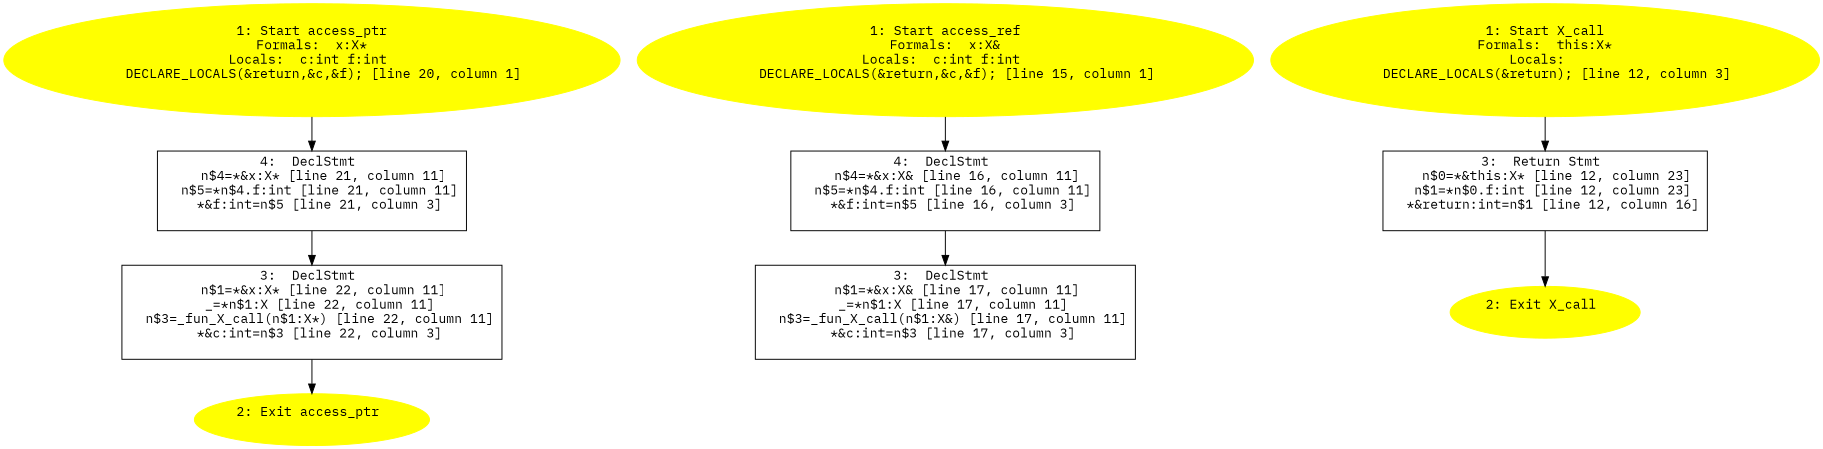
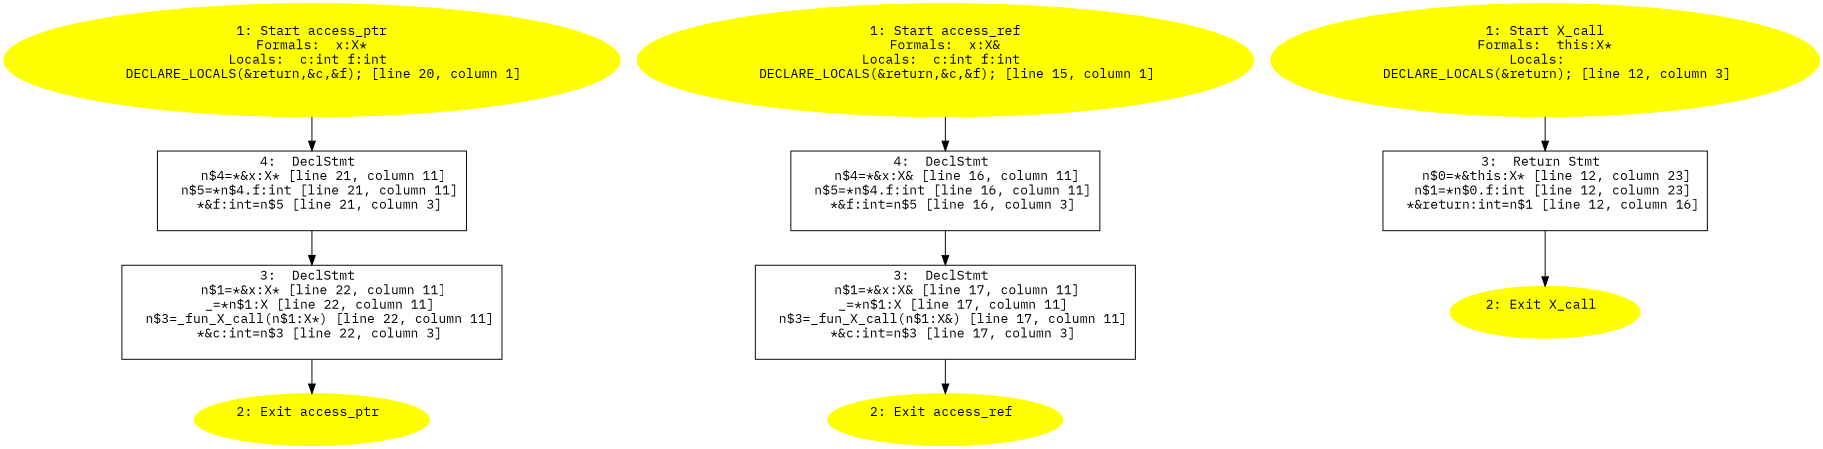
none -> (945, 420)
